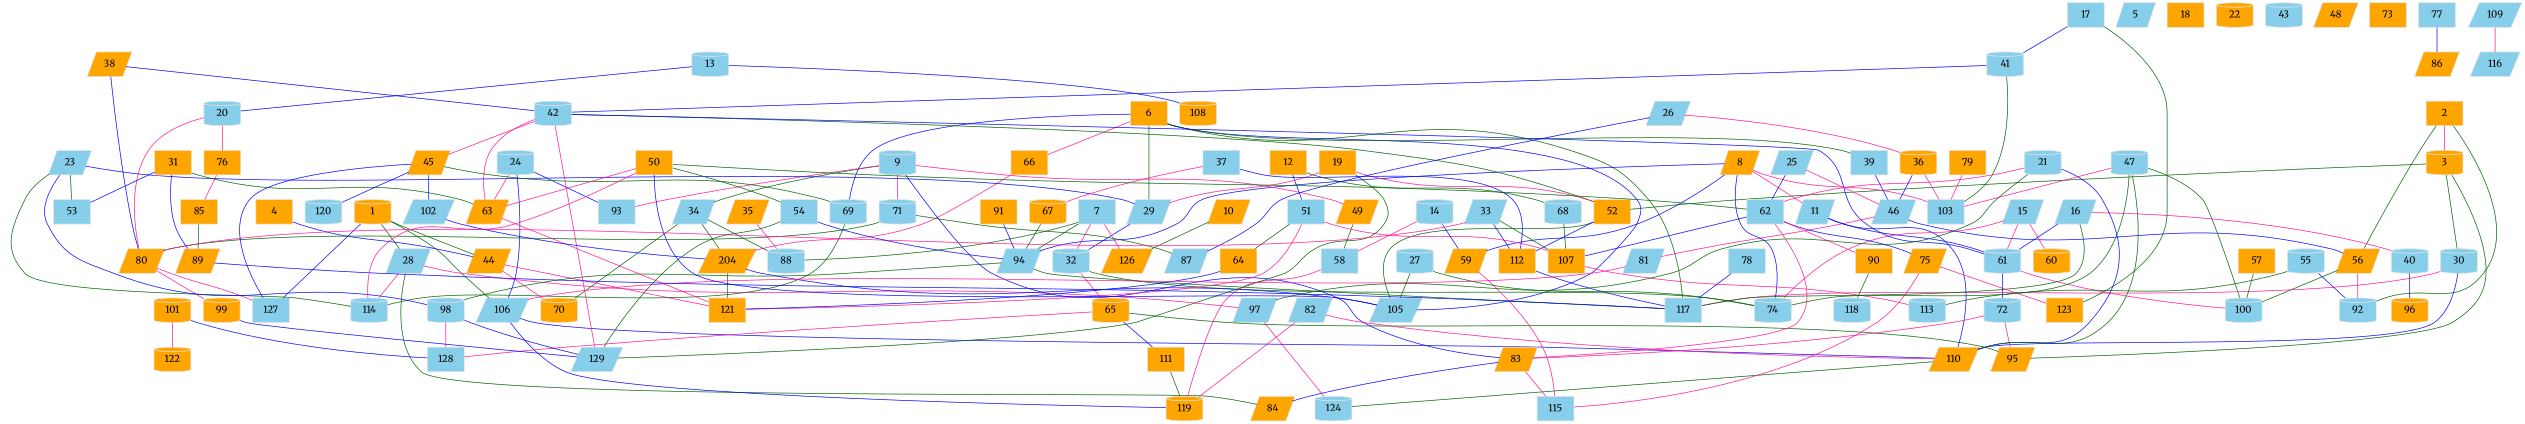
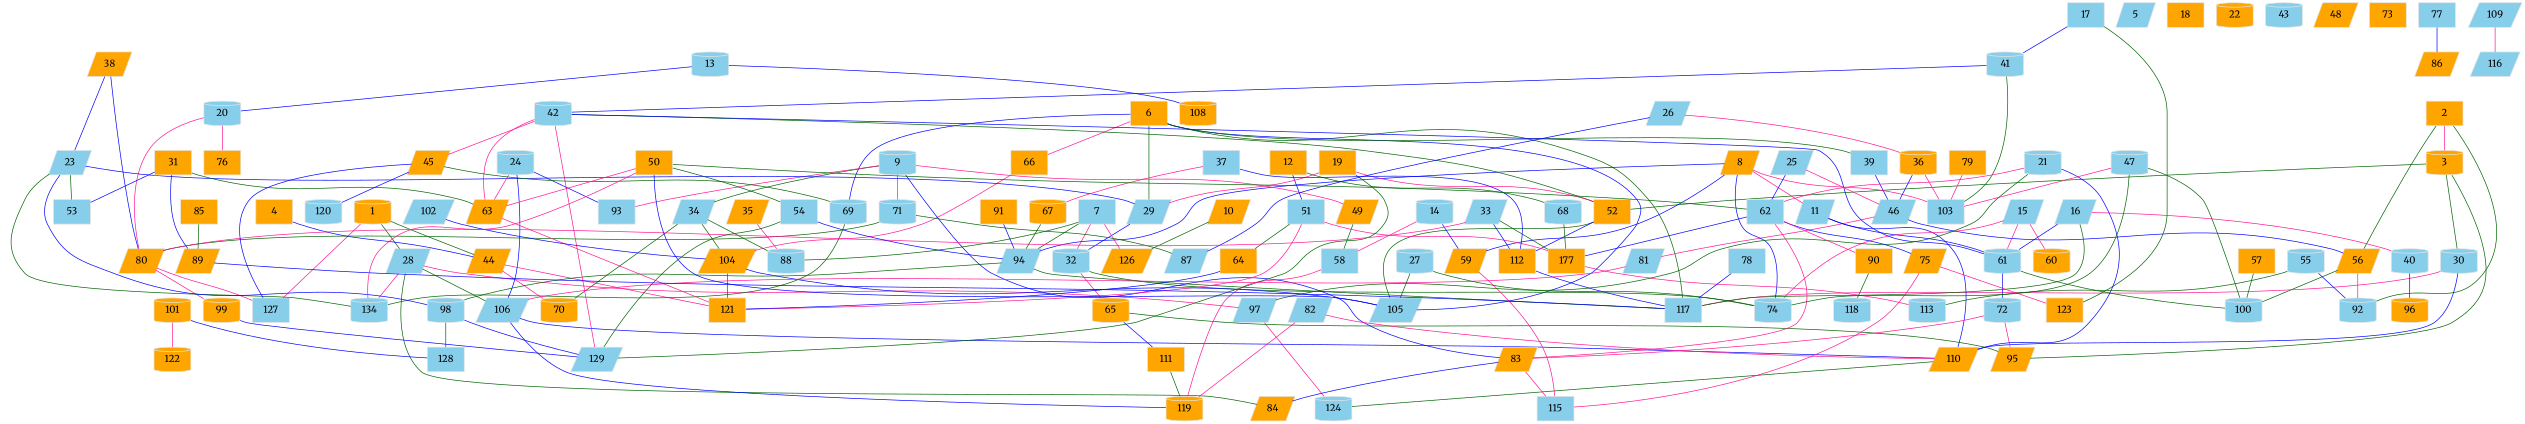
(330, 89) -> (90, 113)
(211, 187) -> none
(429, 187) -> none
(444, 255) -> (454, 285)
(322, 261) -> (322, 261)
(727, 261) -> (727, 261)
(1566, 261) -> (1566, 261)
(2137, 298) -> (2137, 298)
(369, 310) -> (369, 310)
(2114, 315) -> none
(778, 331) -> none
(446, 335) -> (446, 335)
